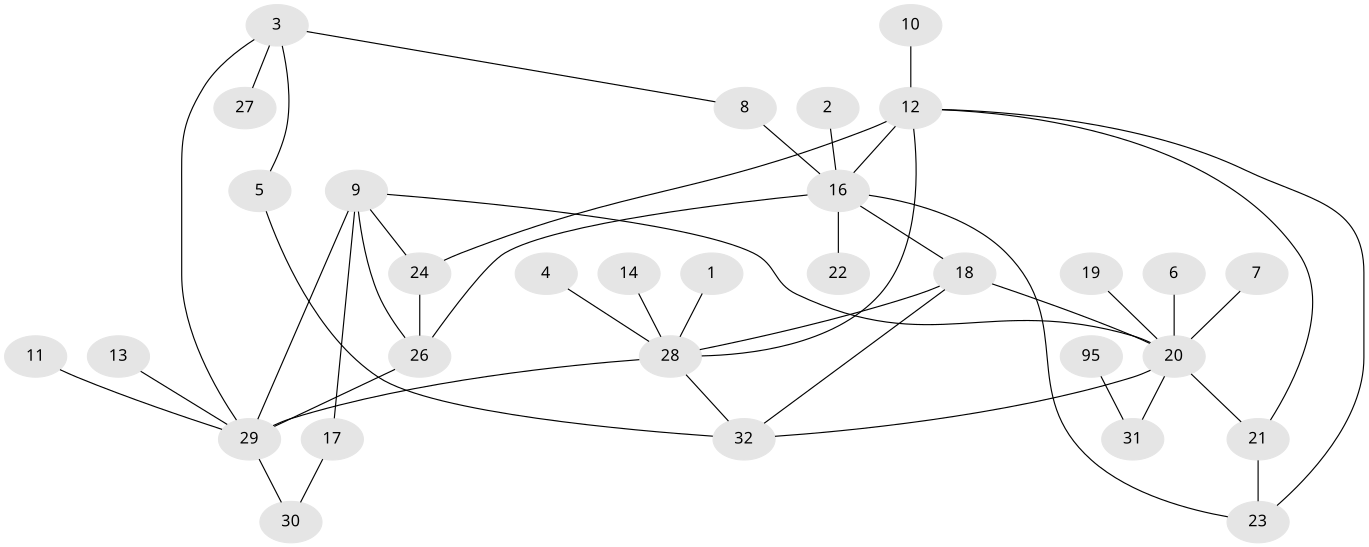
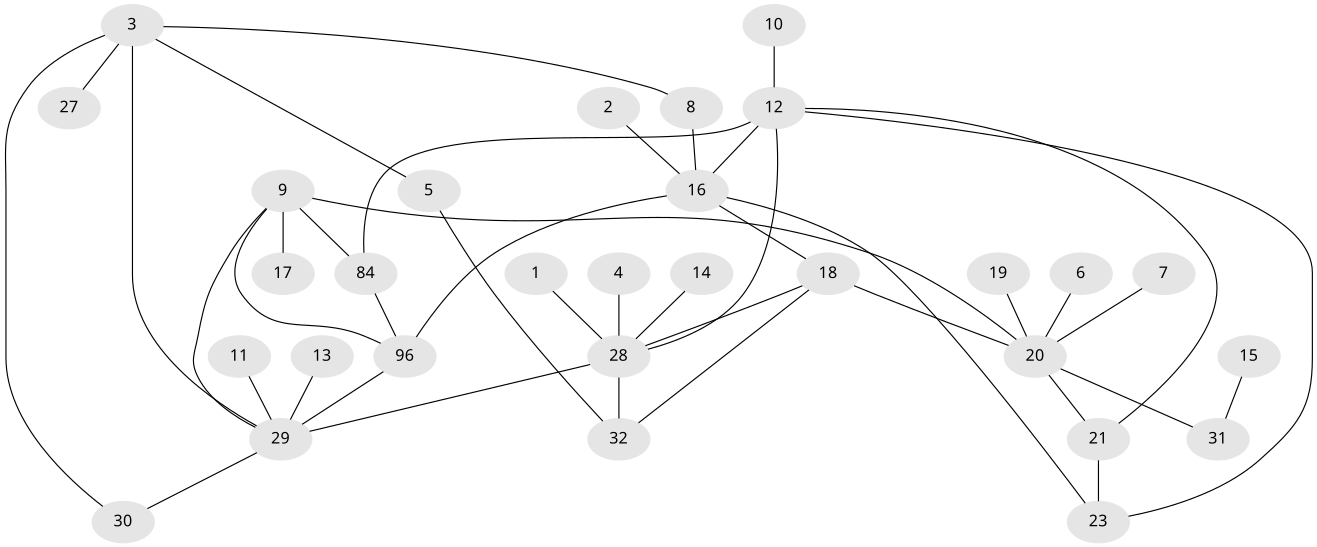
(420, 274) -> (366, 274)
(838, 274) -> none
(420, 356) -> (405, 356)
(1091, 356) -> (1249, 356)
(965, 415) -> none
(312, 481) -> (6, 264)
